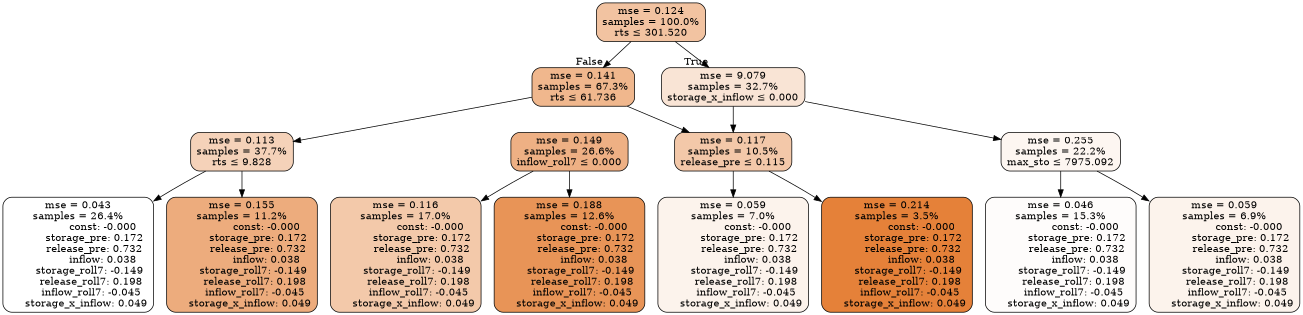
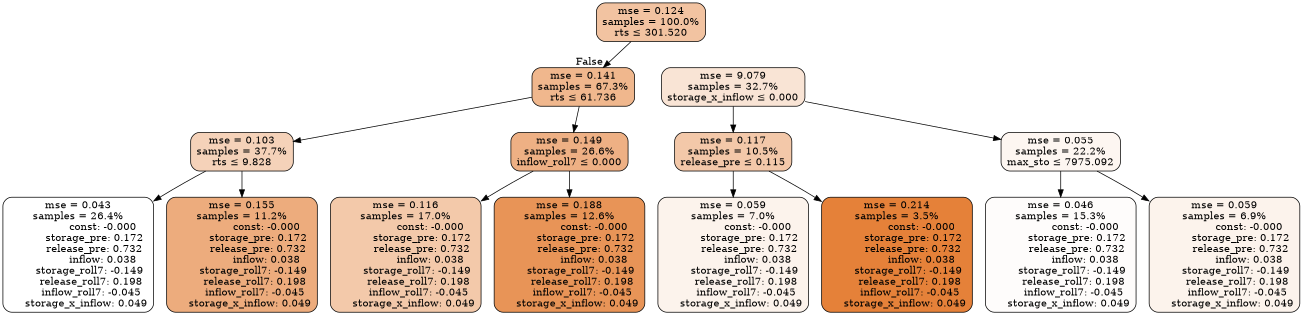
(689, 52) -> none
(655, 118) -> (577, 116)
(242, 152) -> (242, 152)
(1061, 152) -> (1061, 152)
